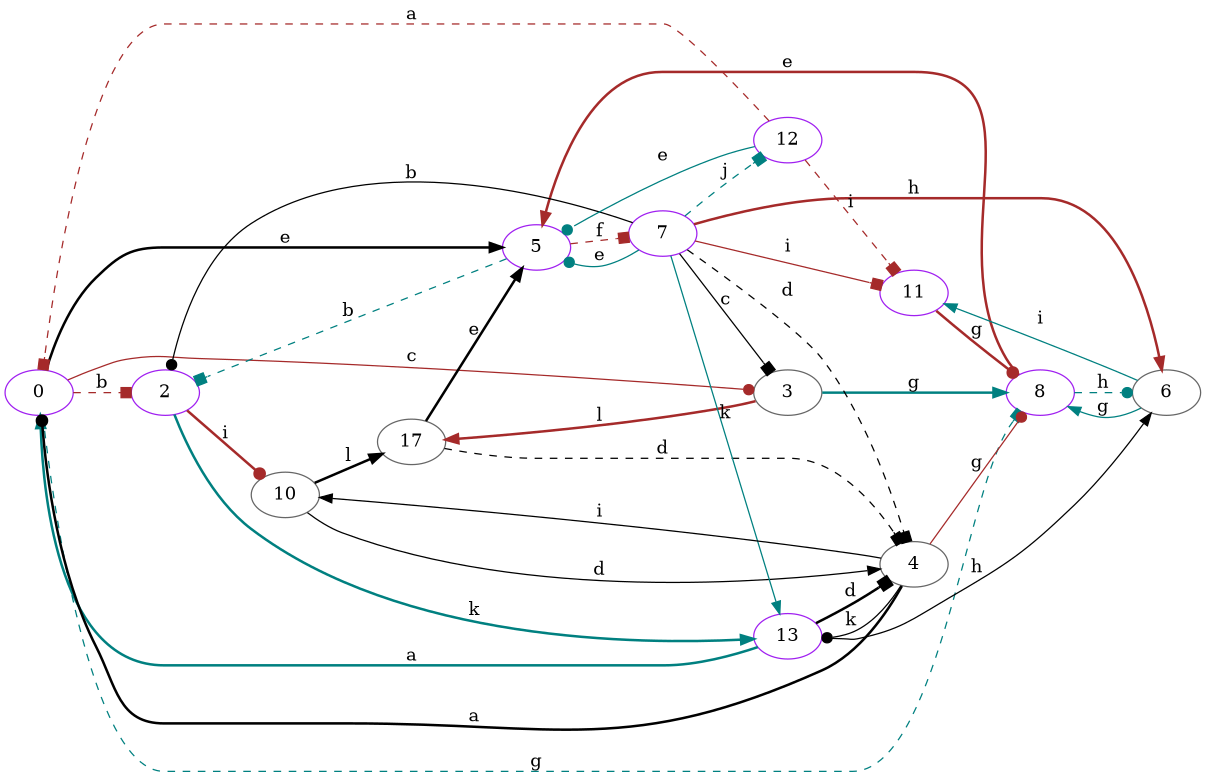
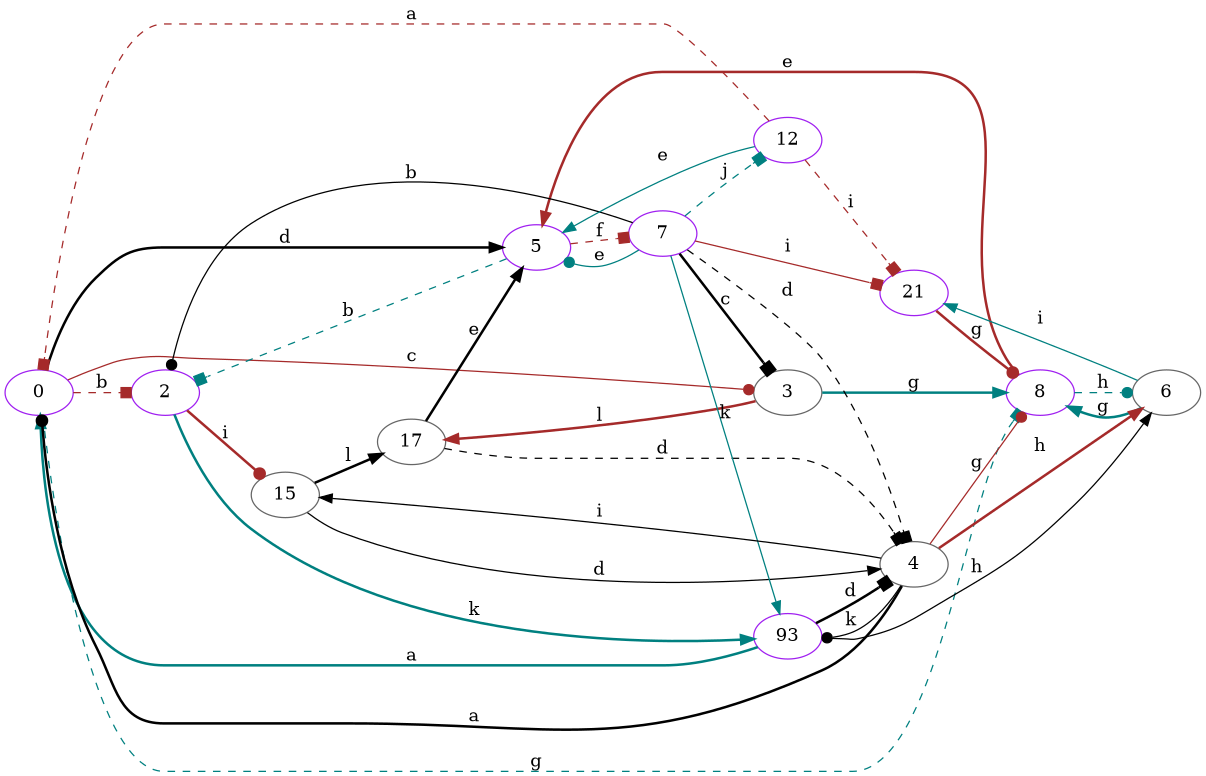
(662, 180) -> (662, 180)
(973, 198) -> (1035, 482)
(285, 238) -> (285, 238)
(914, 293) -> (914, 293)
(721, 308) -> (721, 308)
(1111, 417) -> (1111, 417)
(285, 495) -> (285, 495)
(788, 636) -> (788, 636)
